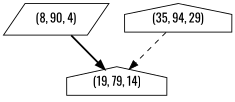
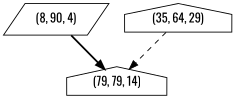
(178, 19) -> (178, 19)
(117, 83) -> (117, 83)
